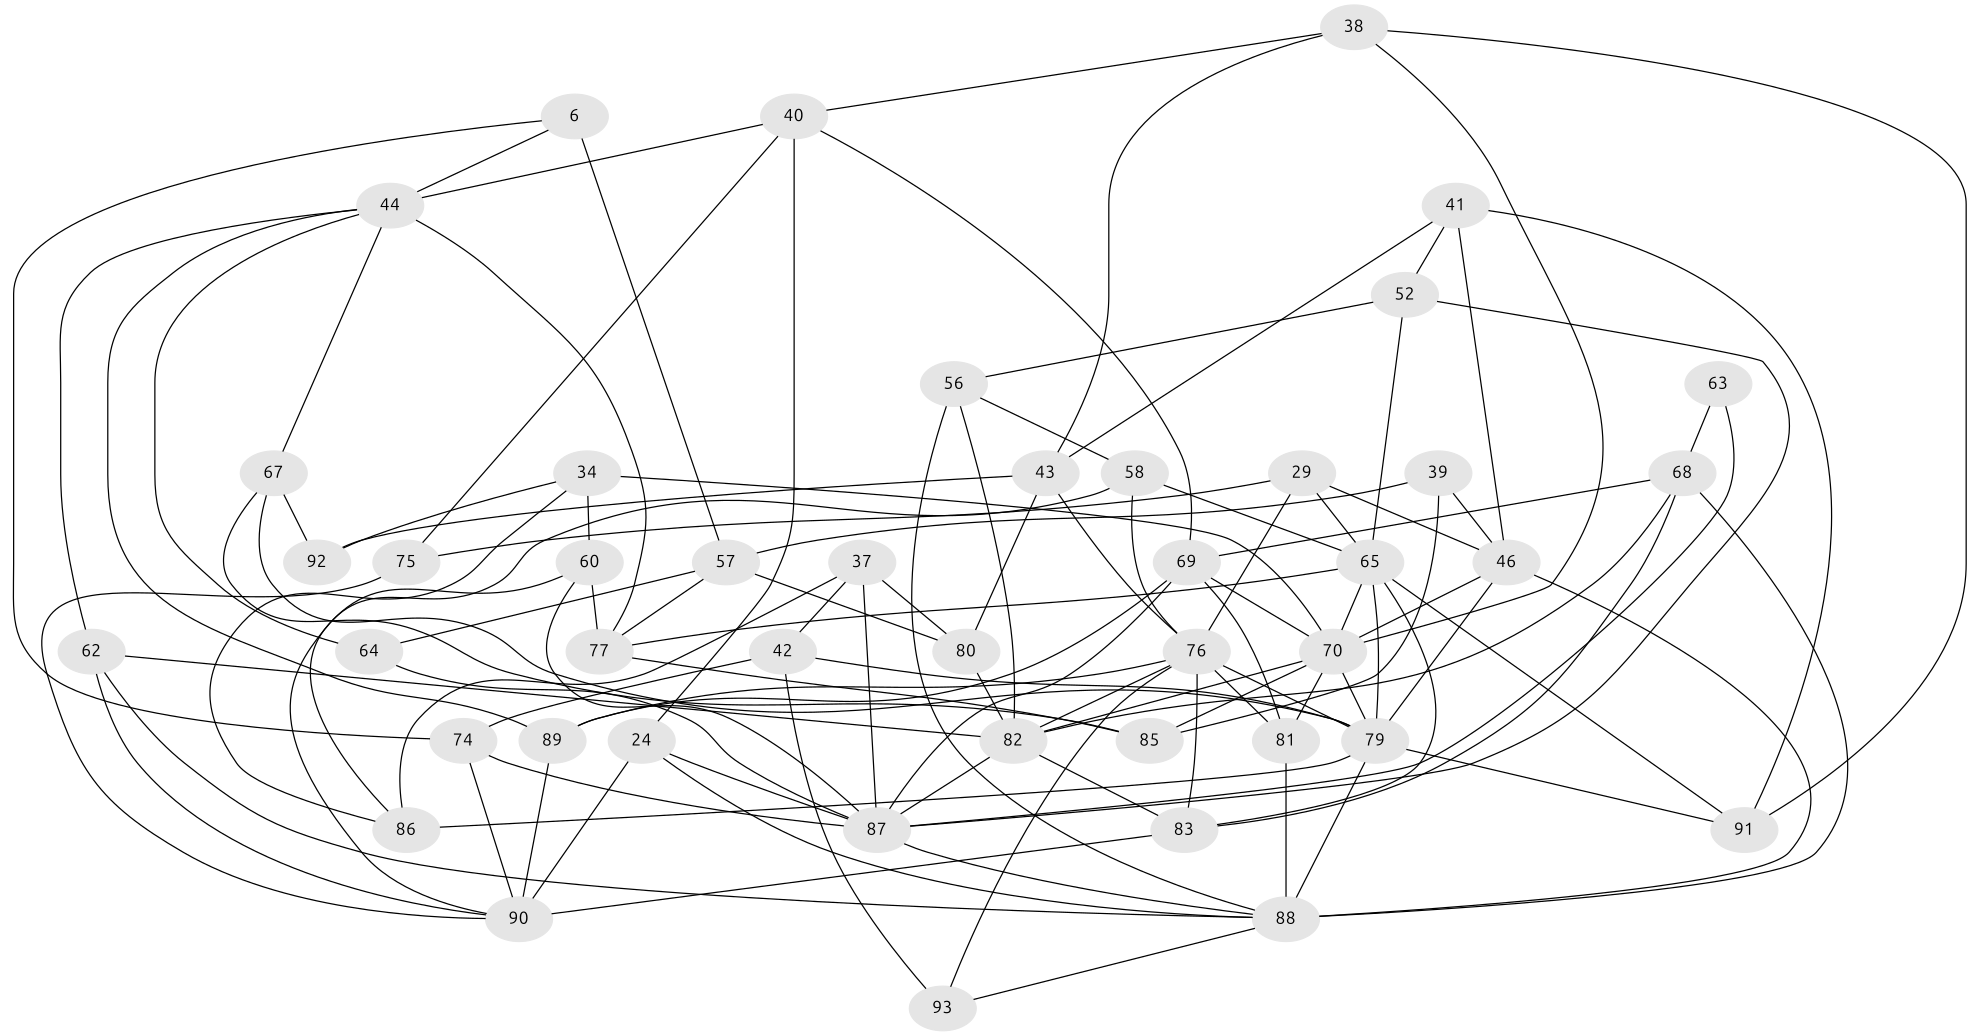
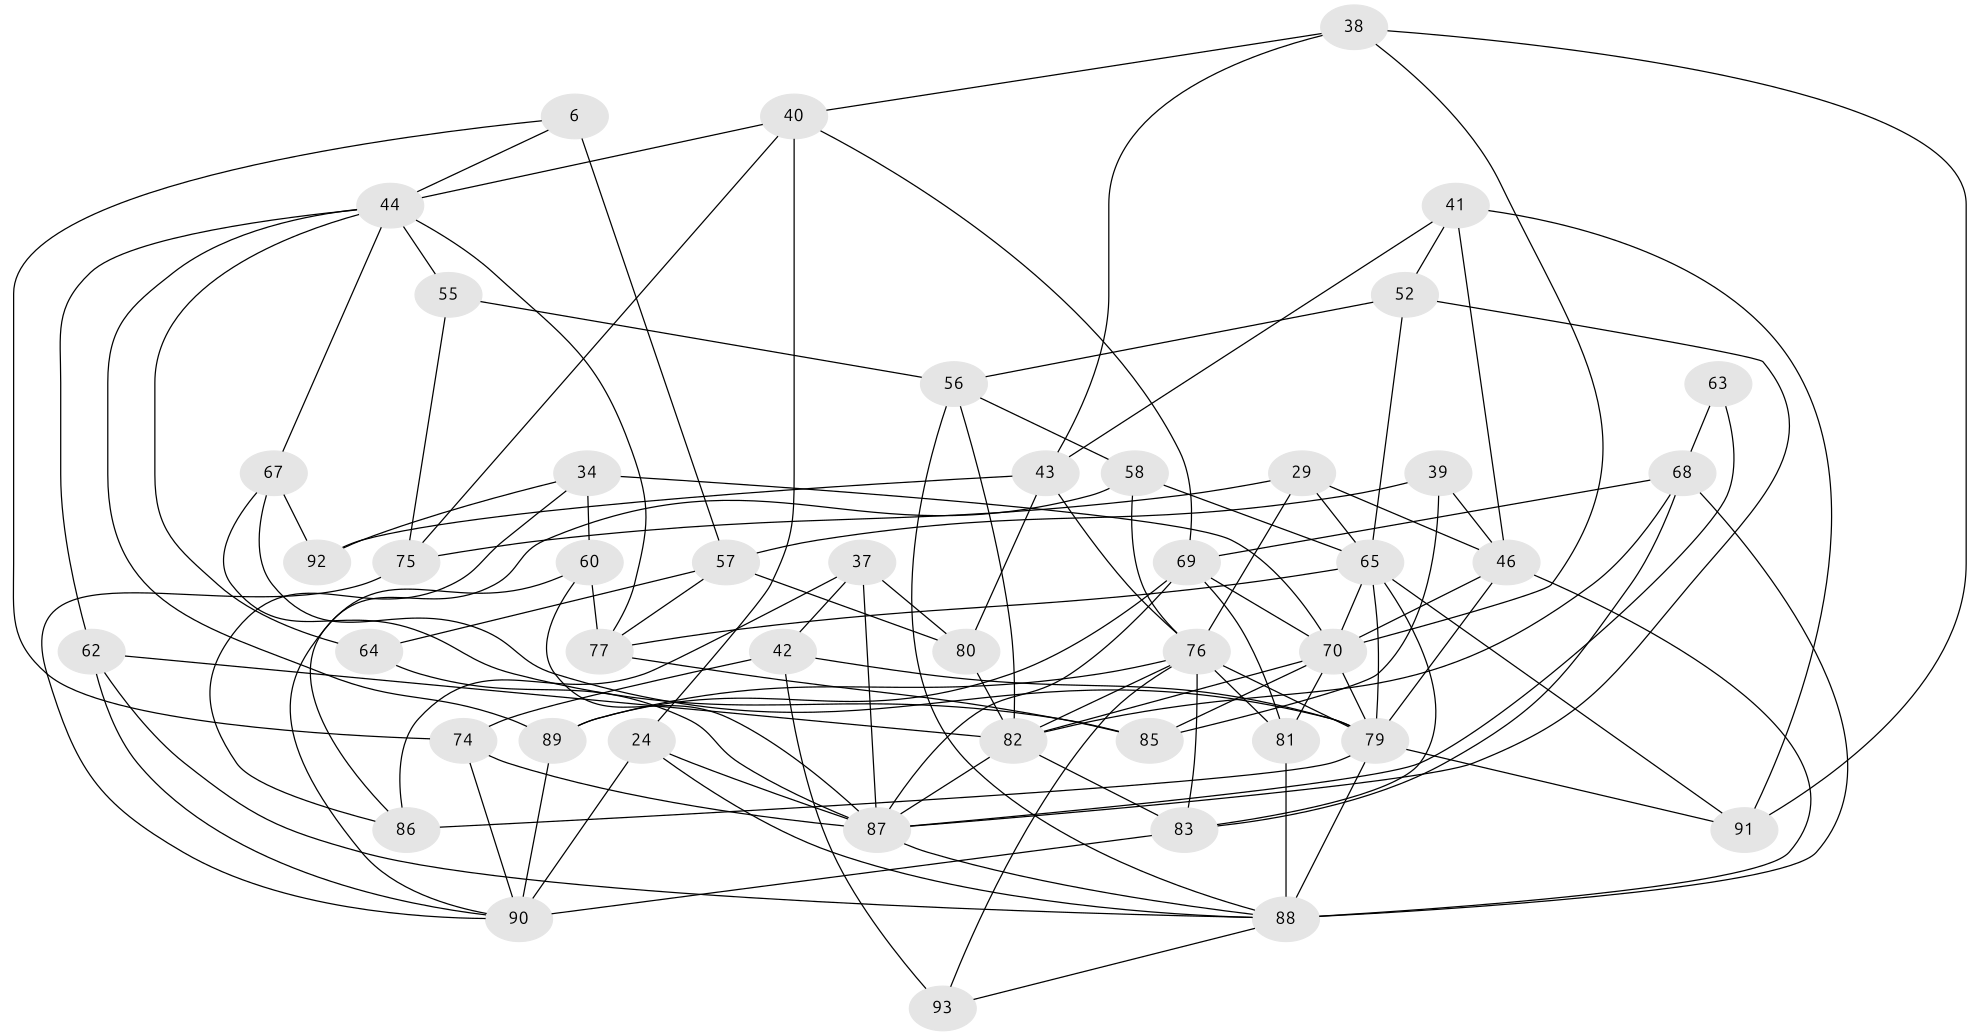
none -> (448, 295)
